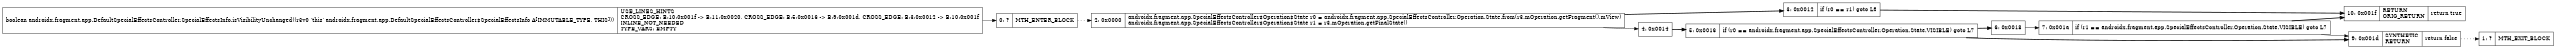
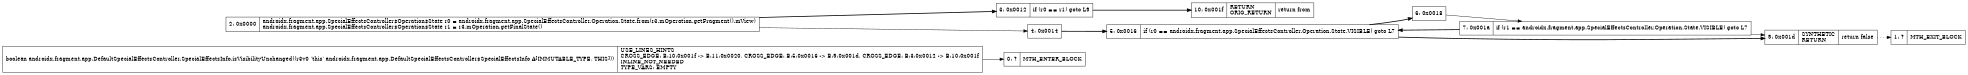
(2447, 13) -> (1295, 10)
(2316, 19) -> (1431, 30)
(1083, 21) -> none
